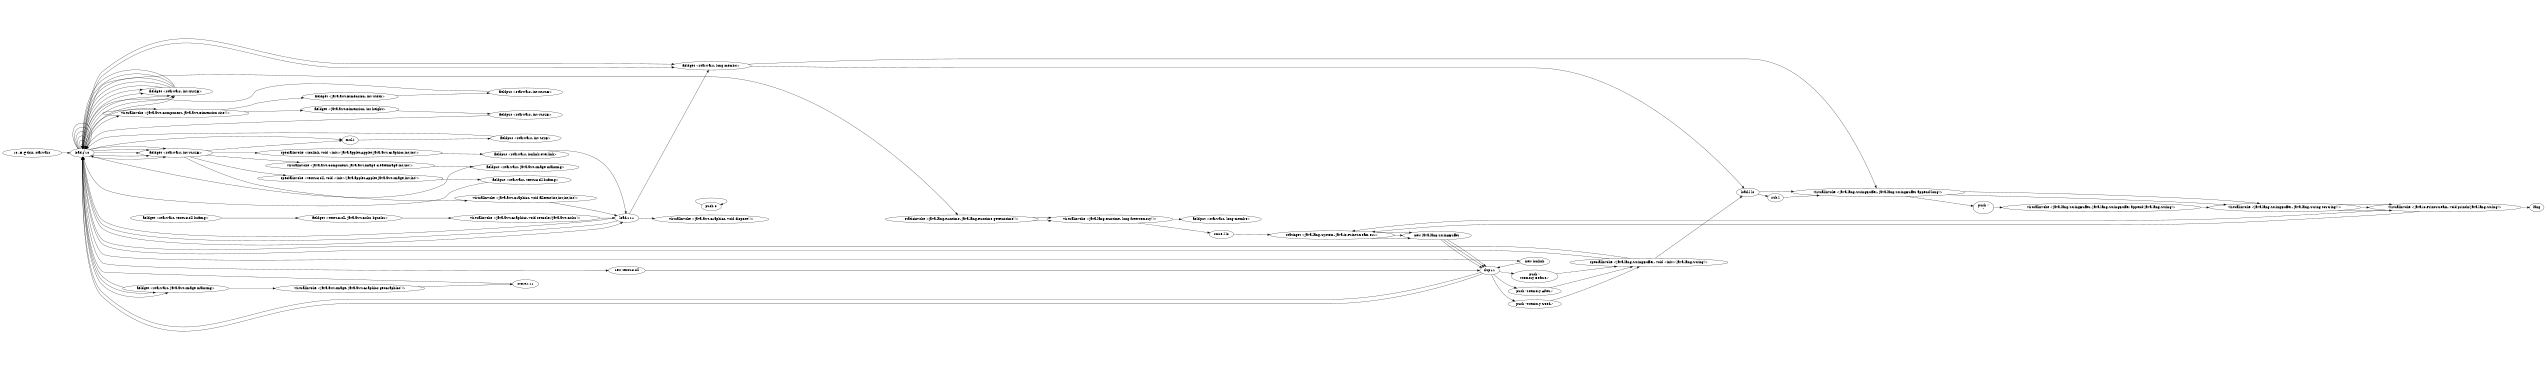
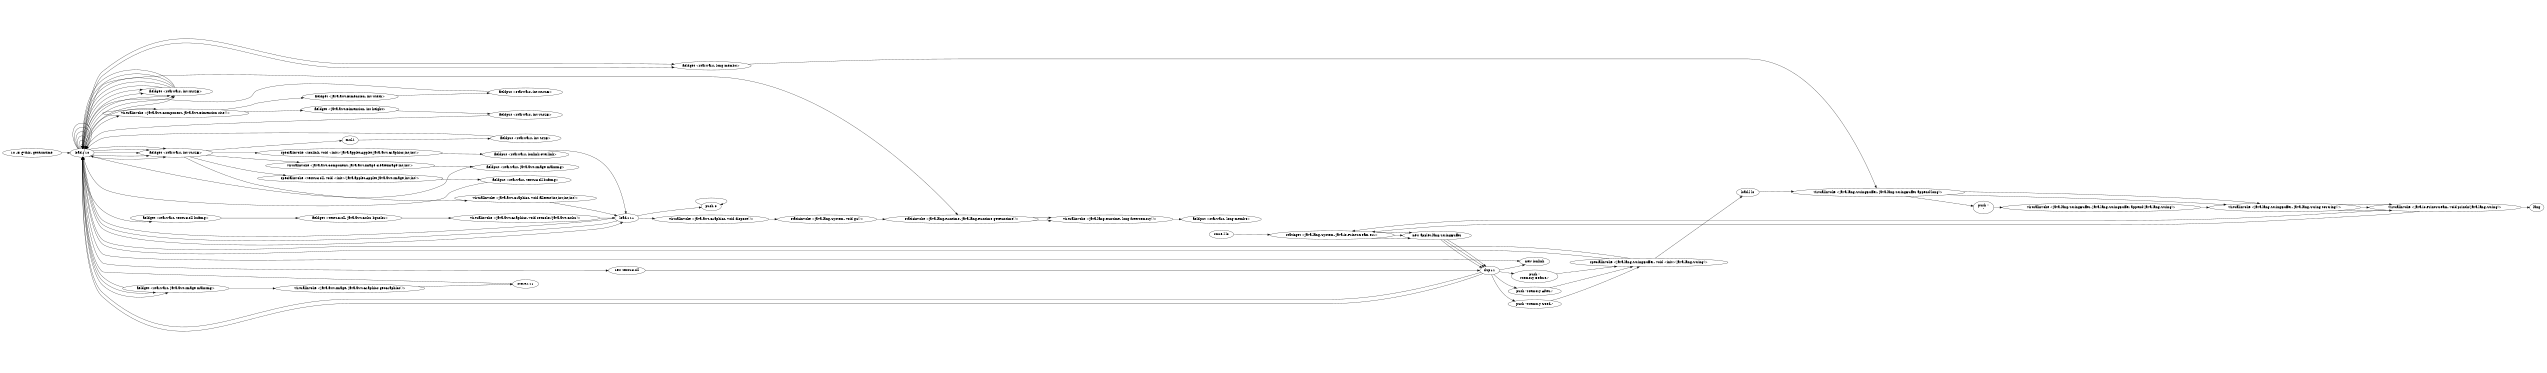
(1266, 68) -> none
(215, 137) -> (99, 207)
(668, 143) -> (668, 211)
(32, 153) -> (32, 153)
(1776, 198) -> none
none -> (827, 219)
(1173, 228) -> none
(1437, 236) -> (1437, 236)
(1510, 265) -> (1511, 268)
